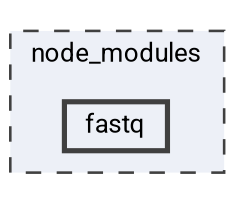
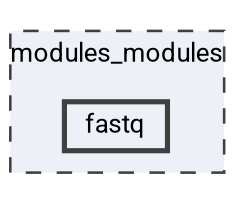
(117, 55) -> (117, 55)
